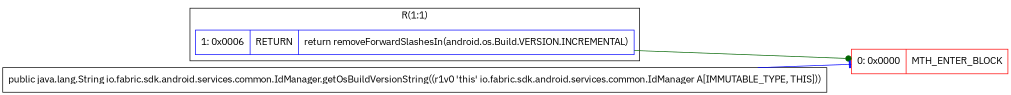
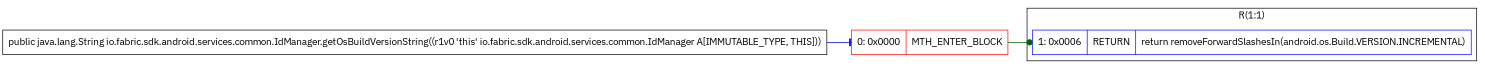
(740, 54) -> (1017, 42)
